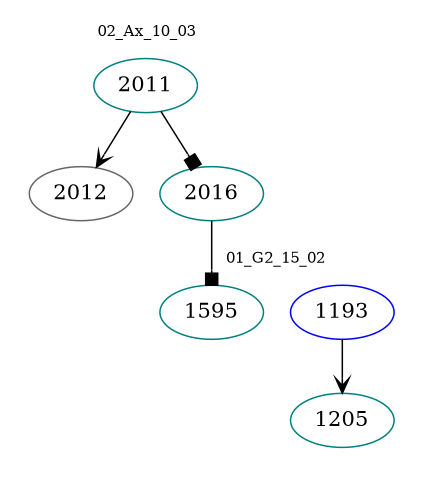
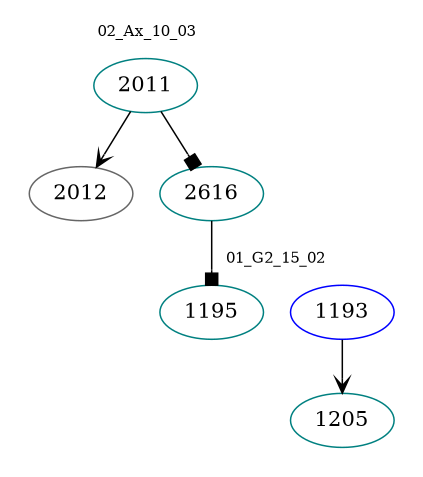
(212, 194) -> (212, 194)
(212, 312) -> (212, 312)
